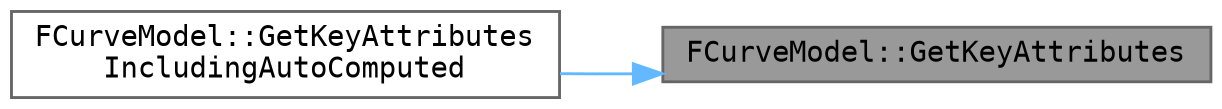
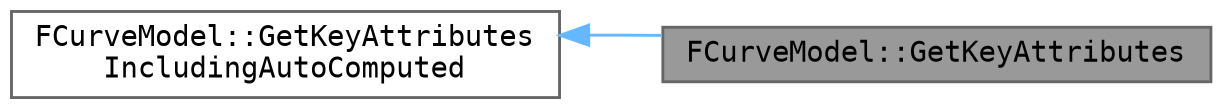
(596, 74) -> (626, 35)
